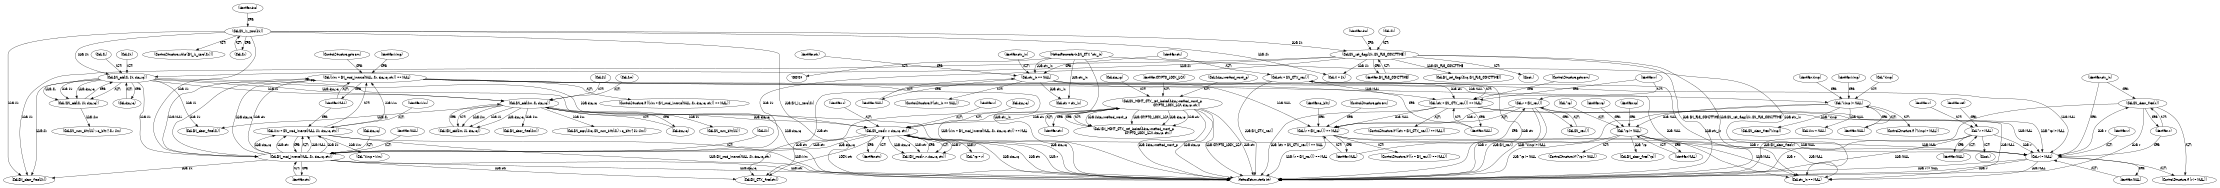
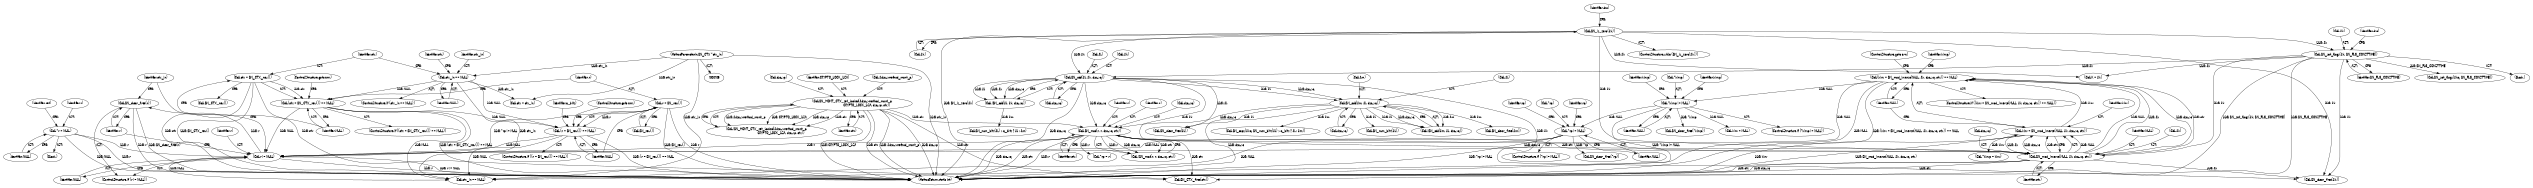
(797, 78) -> (714, 78)
none -> (213, 103)
(846, 157) -> (1197, 157)
